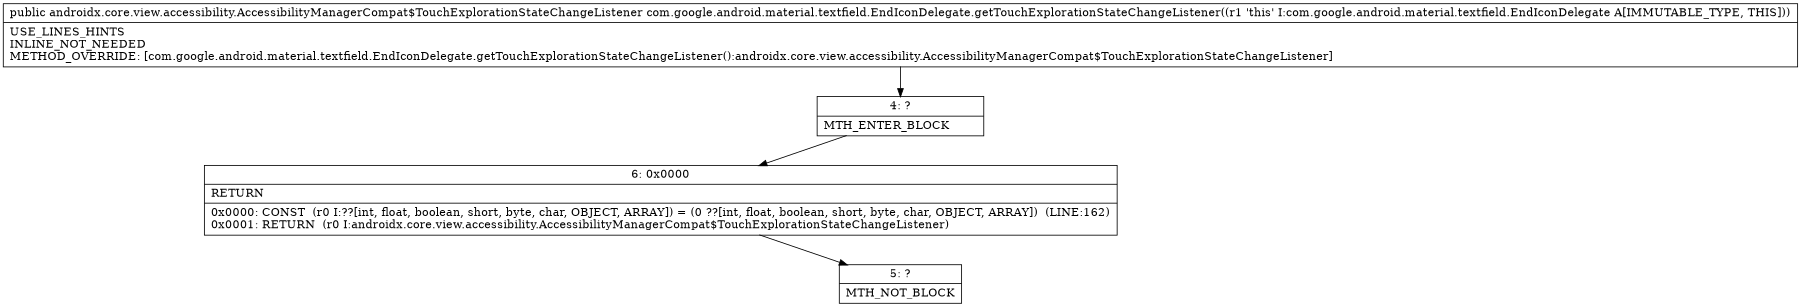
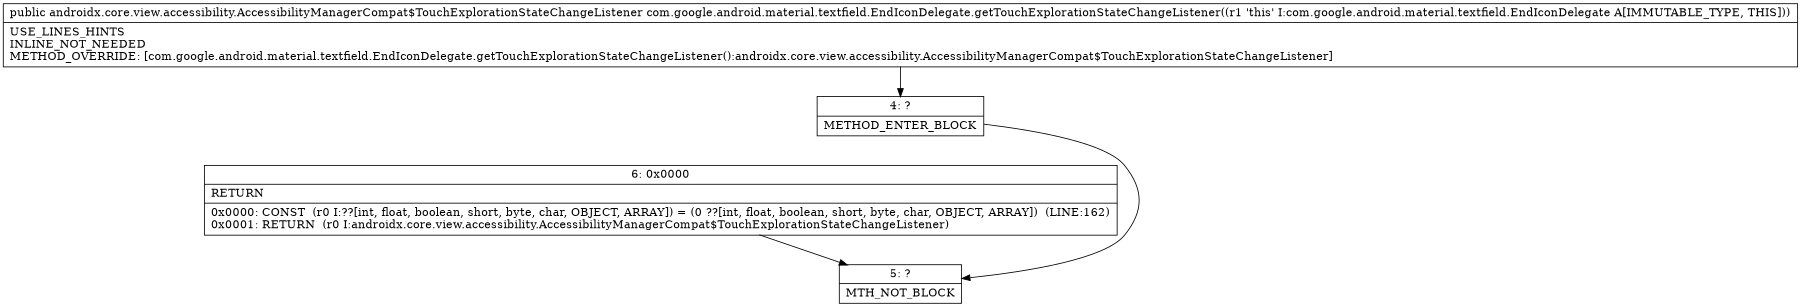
(887, 126) -> (900, 126)
(807, 149) -> (1138, 207)
